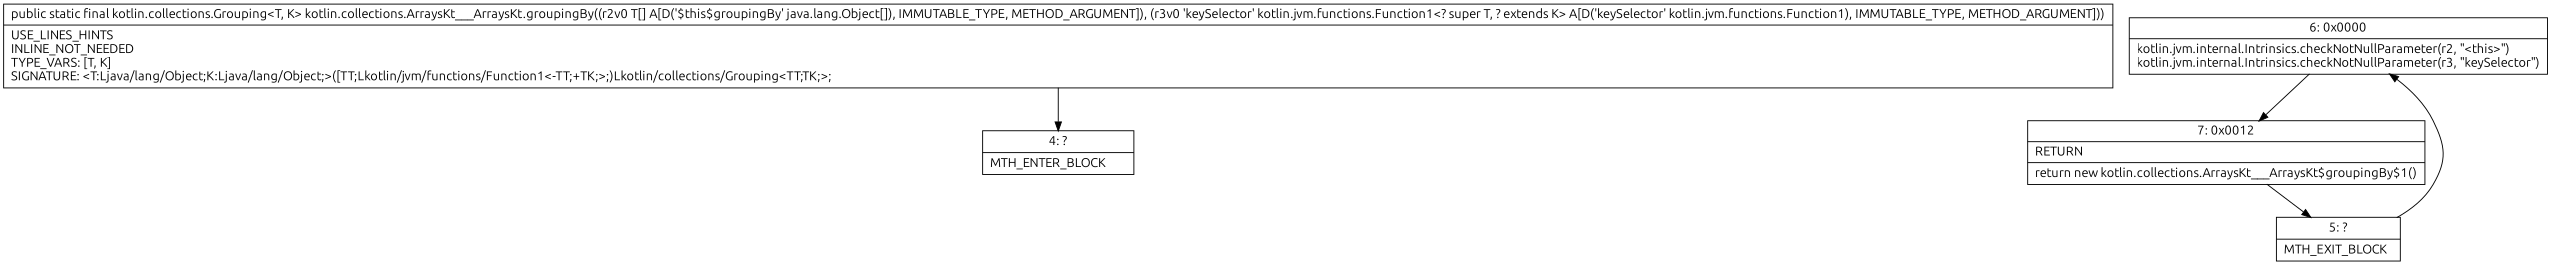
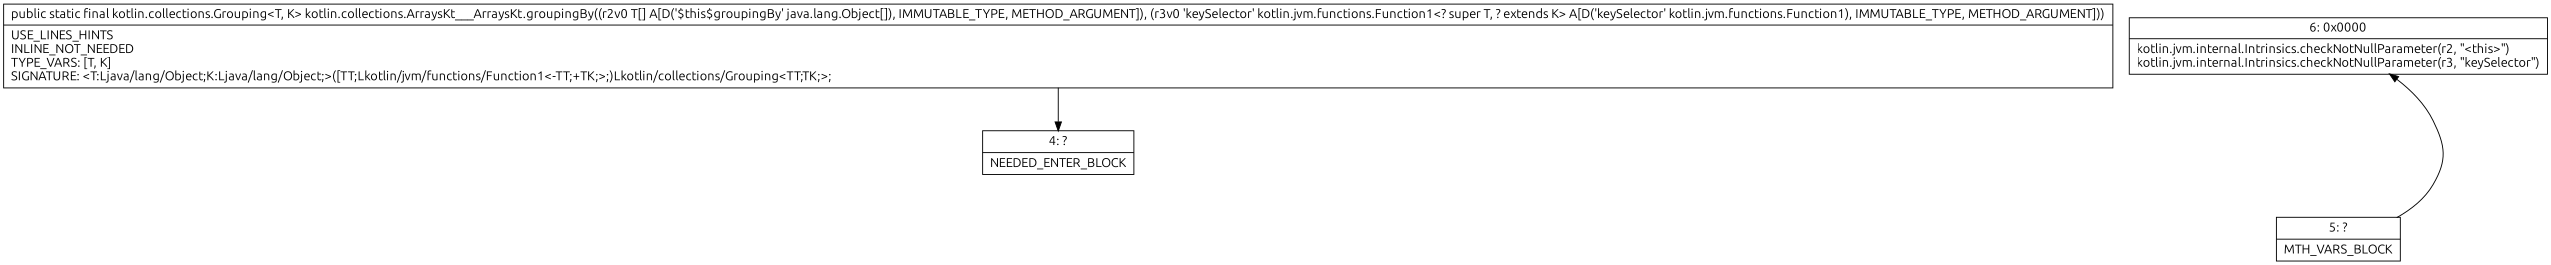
(2226, 153) -> none
(1048, 163) -> (1058, 163)
(2336, 250) -> (2338, 250)
